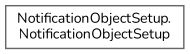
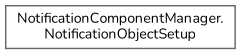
(95, 27) -> (120, 27)
